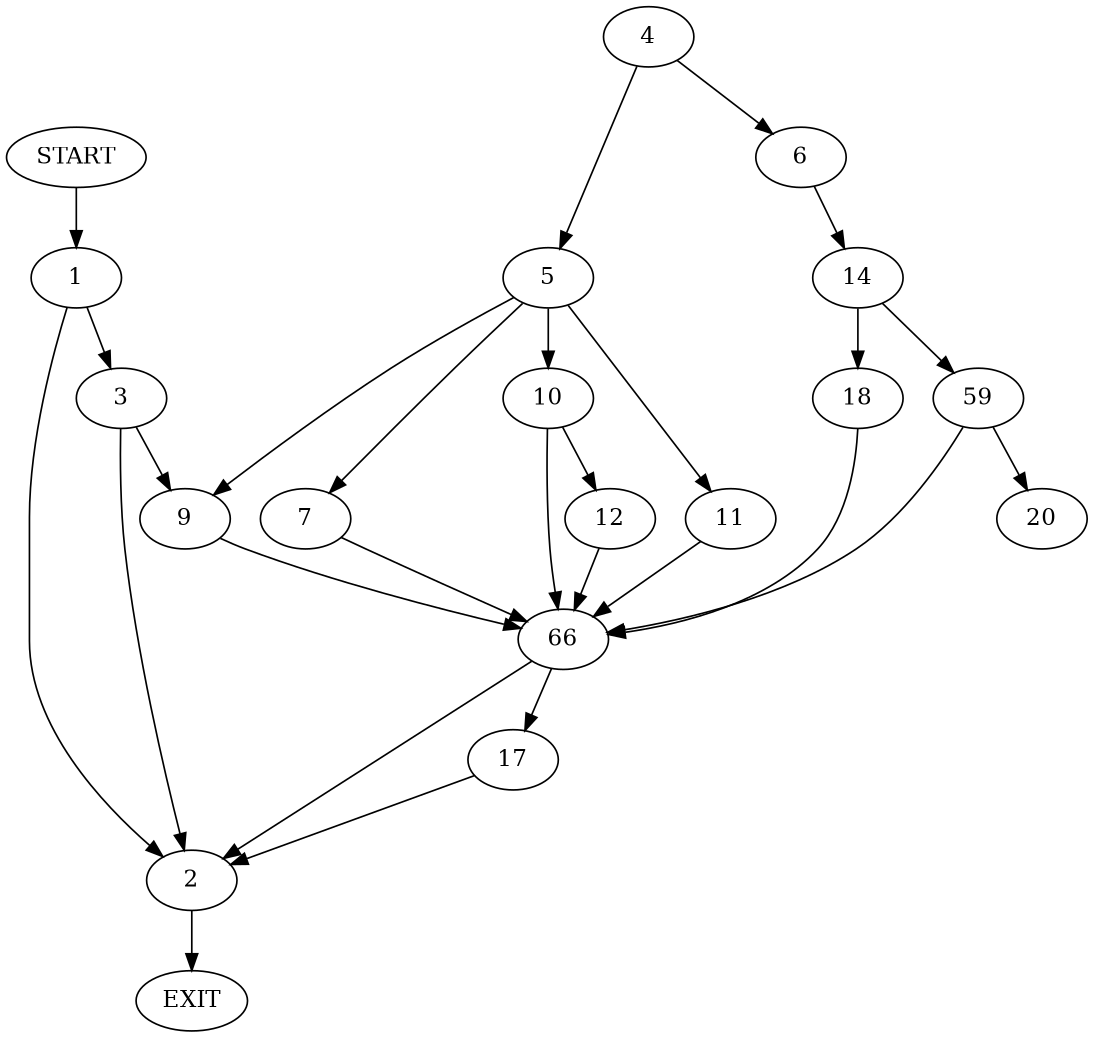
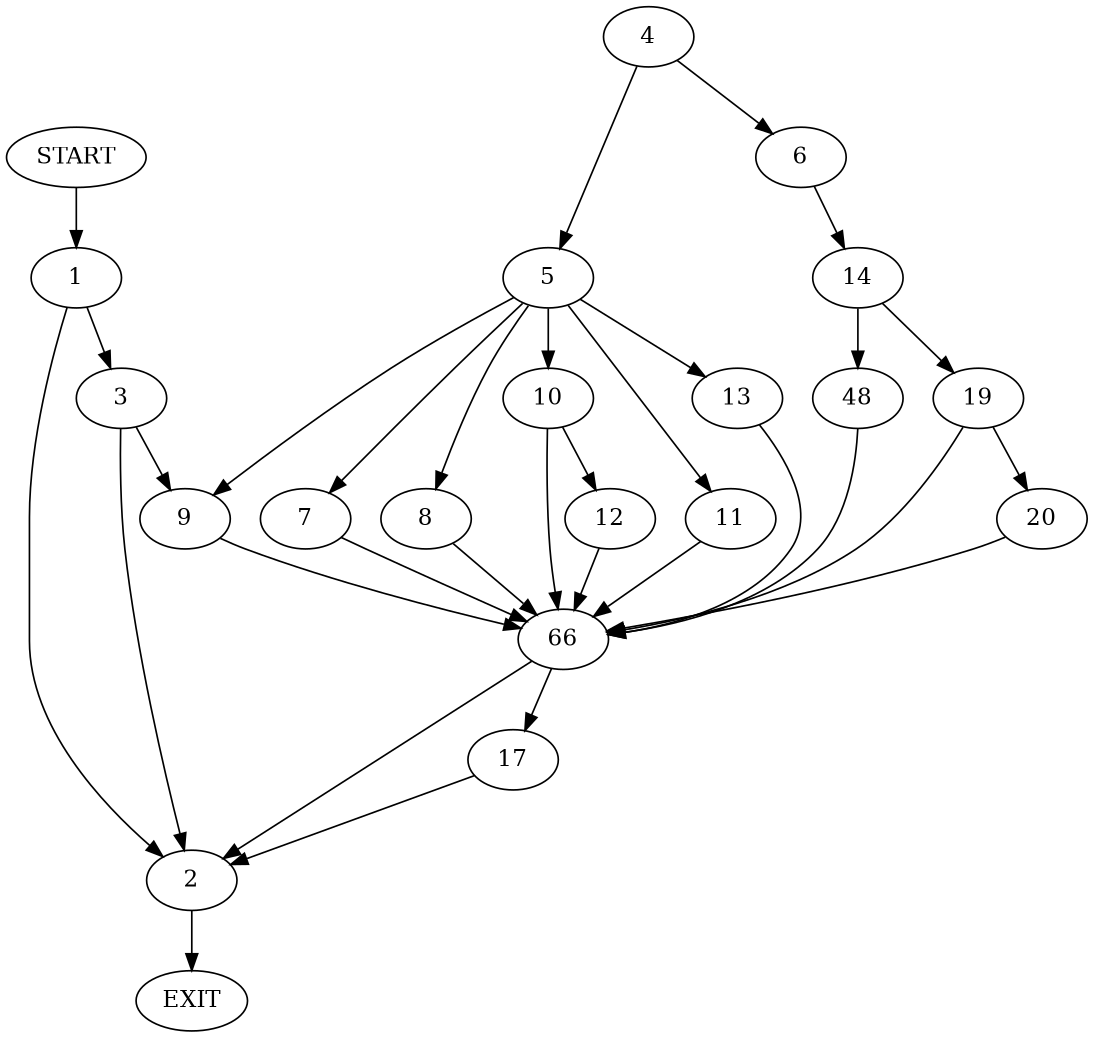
none -> (737, 398)
(858, 398) -> (858, 398)
(978, 398) -> (978, 398)
none -> (426, 519)
none -> (816, 590)
